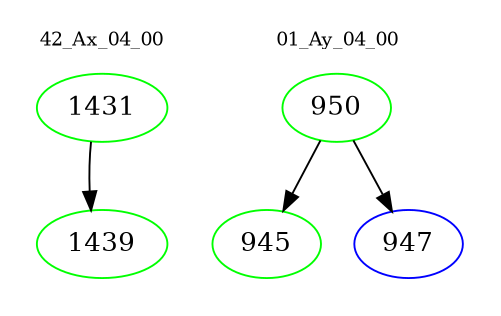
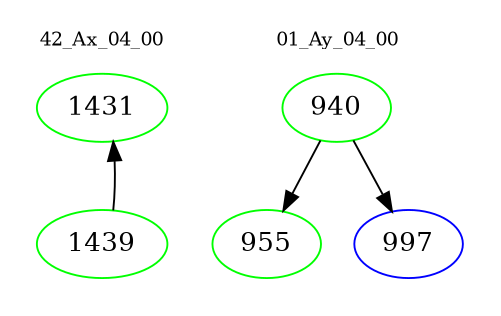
(337, 108) -> (337, 108)
(90, 166) -> (115, 186)
(267, 244) -> (267, 244)
(409, 244) -> (409, 244)
